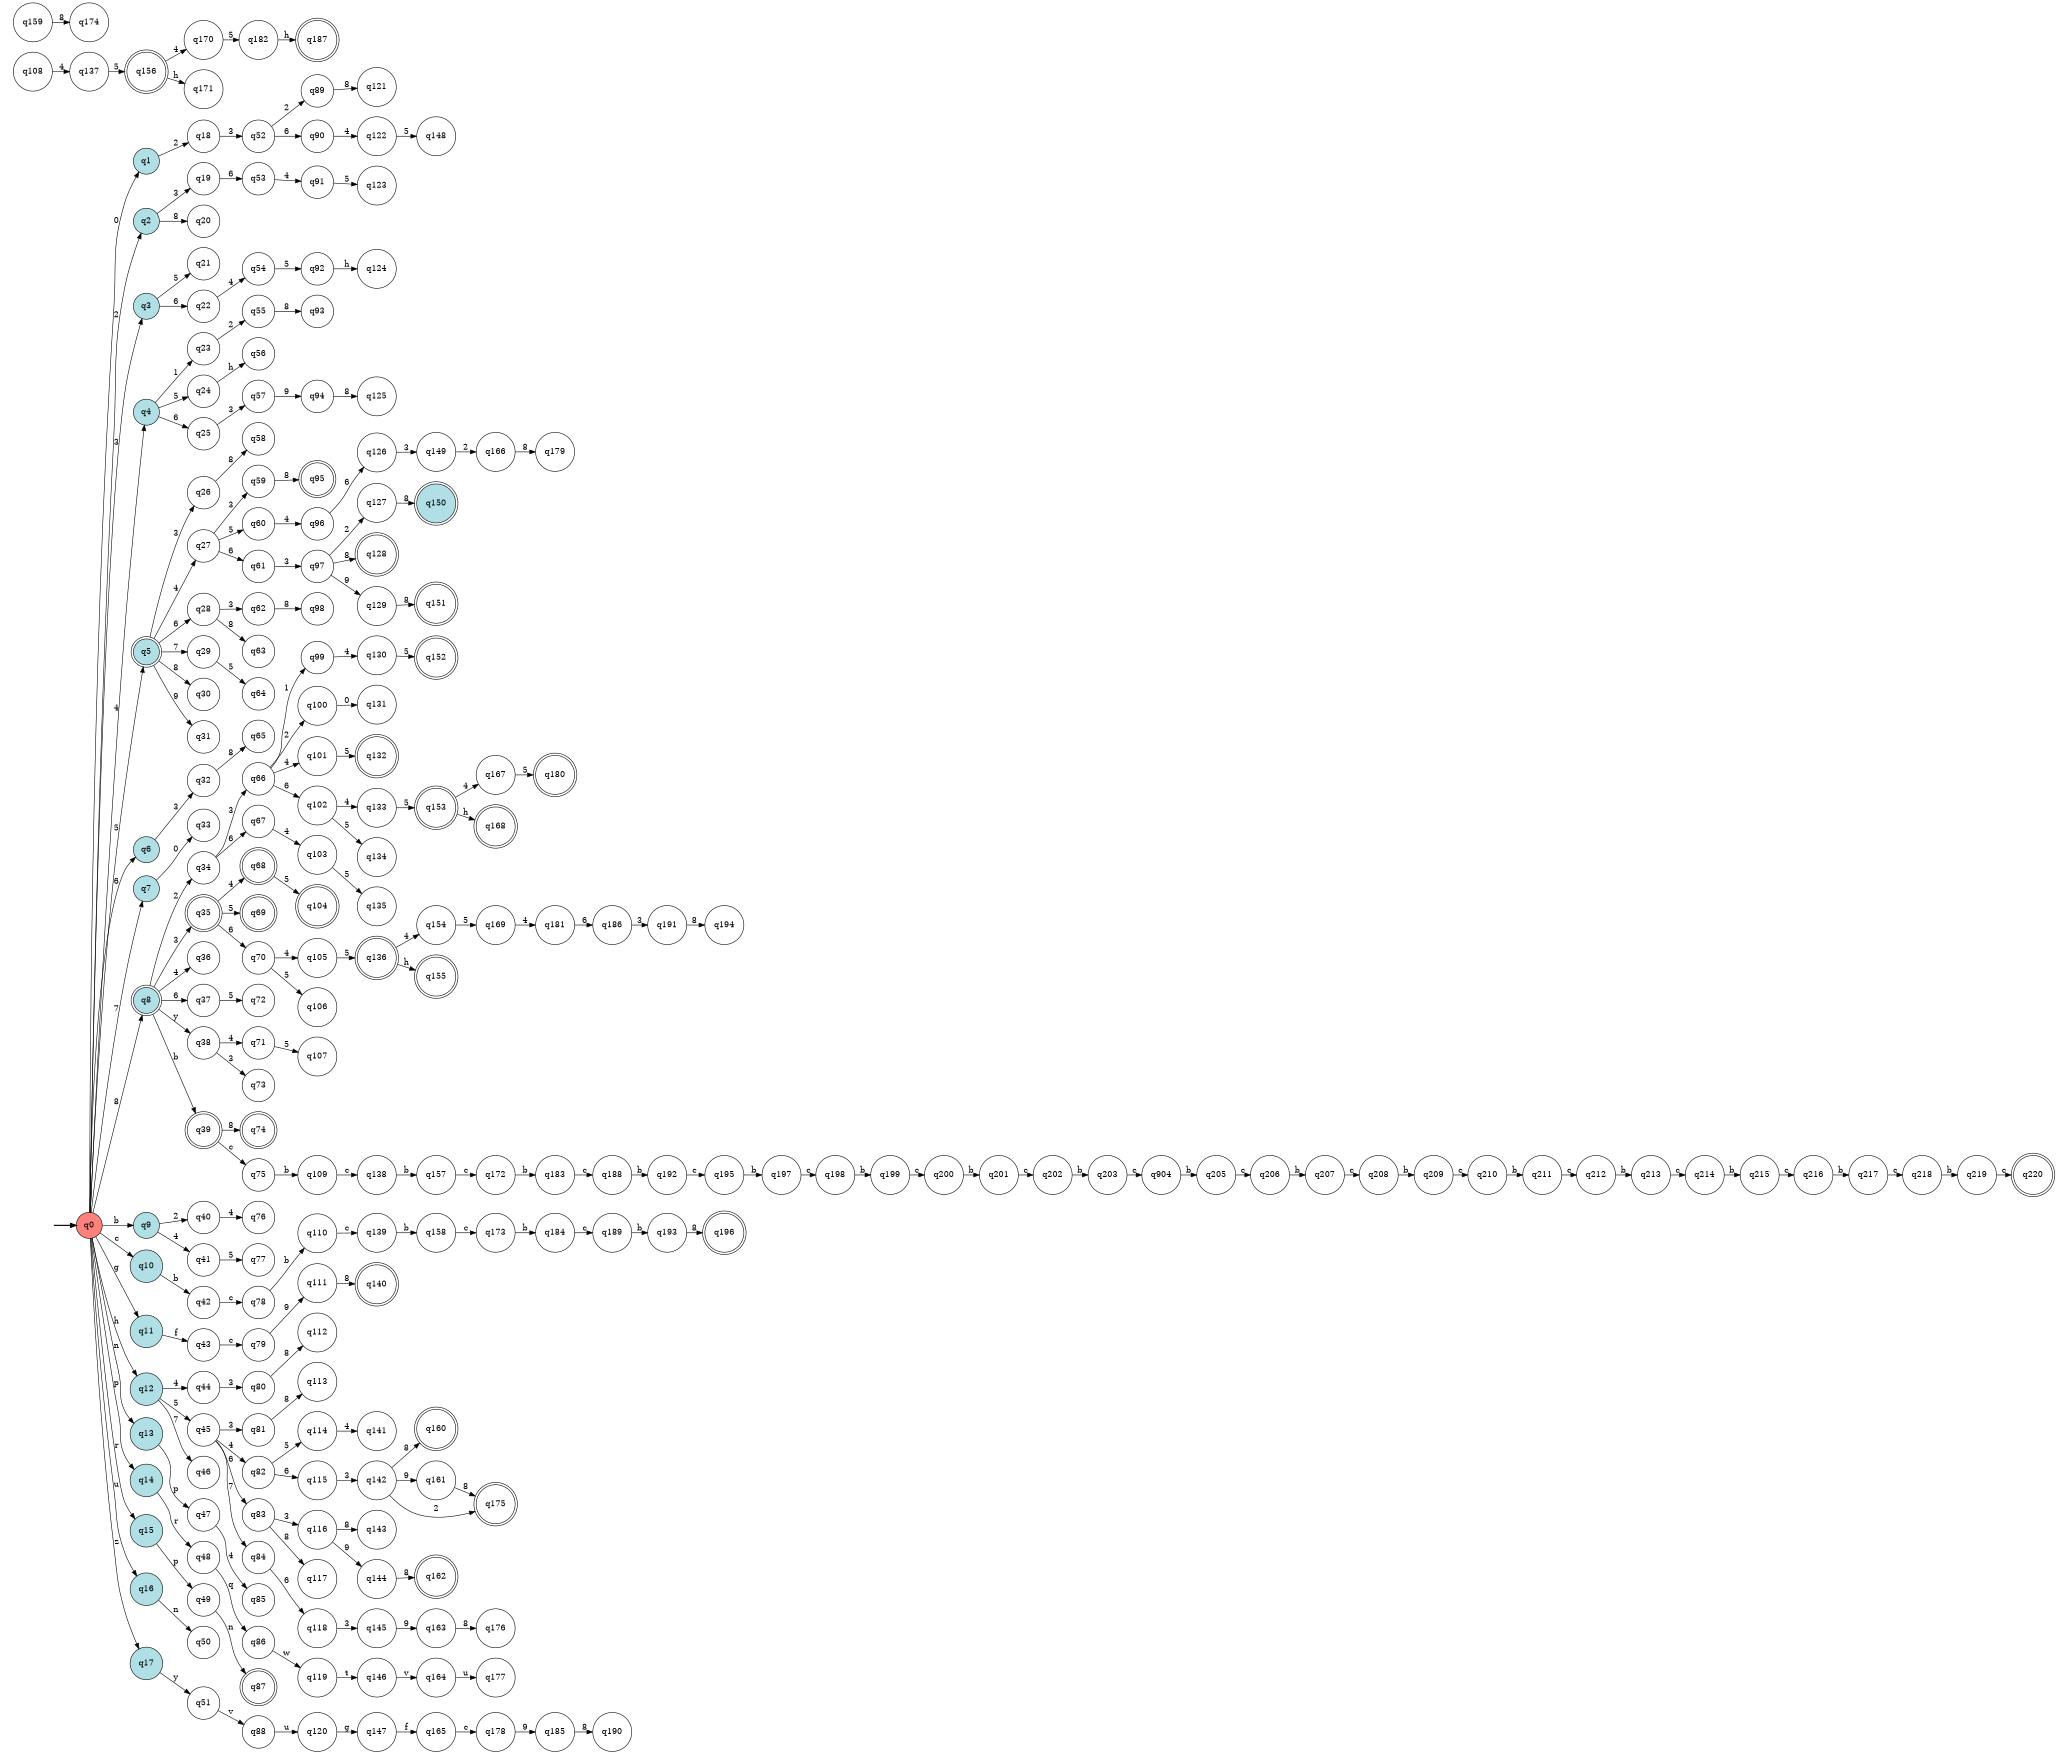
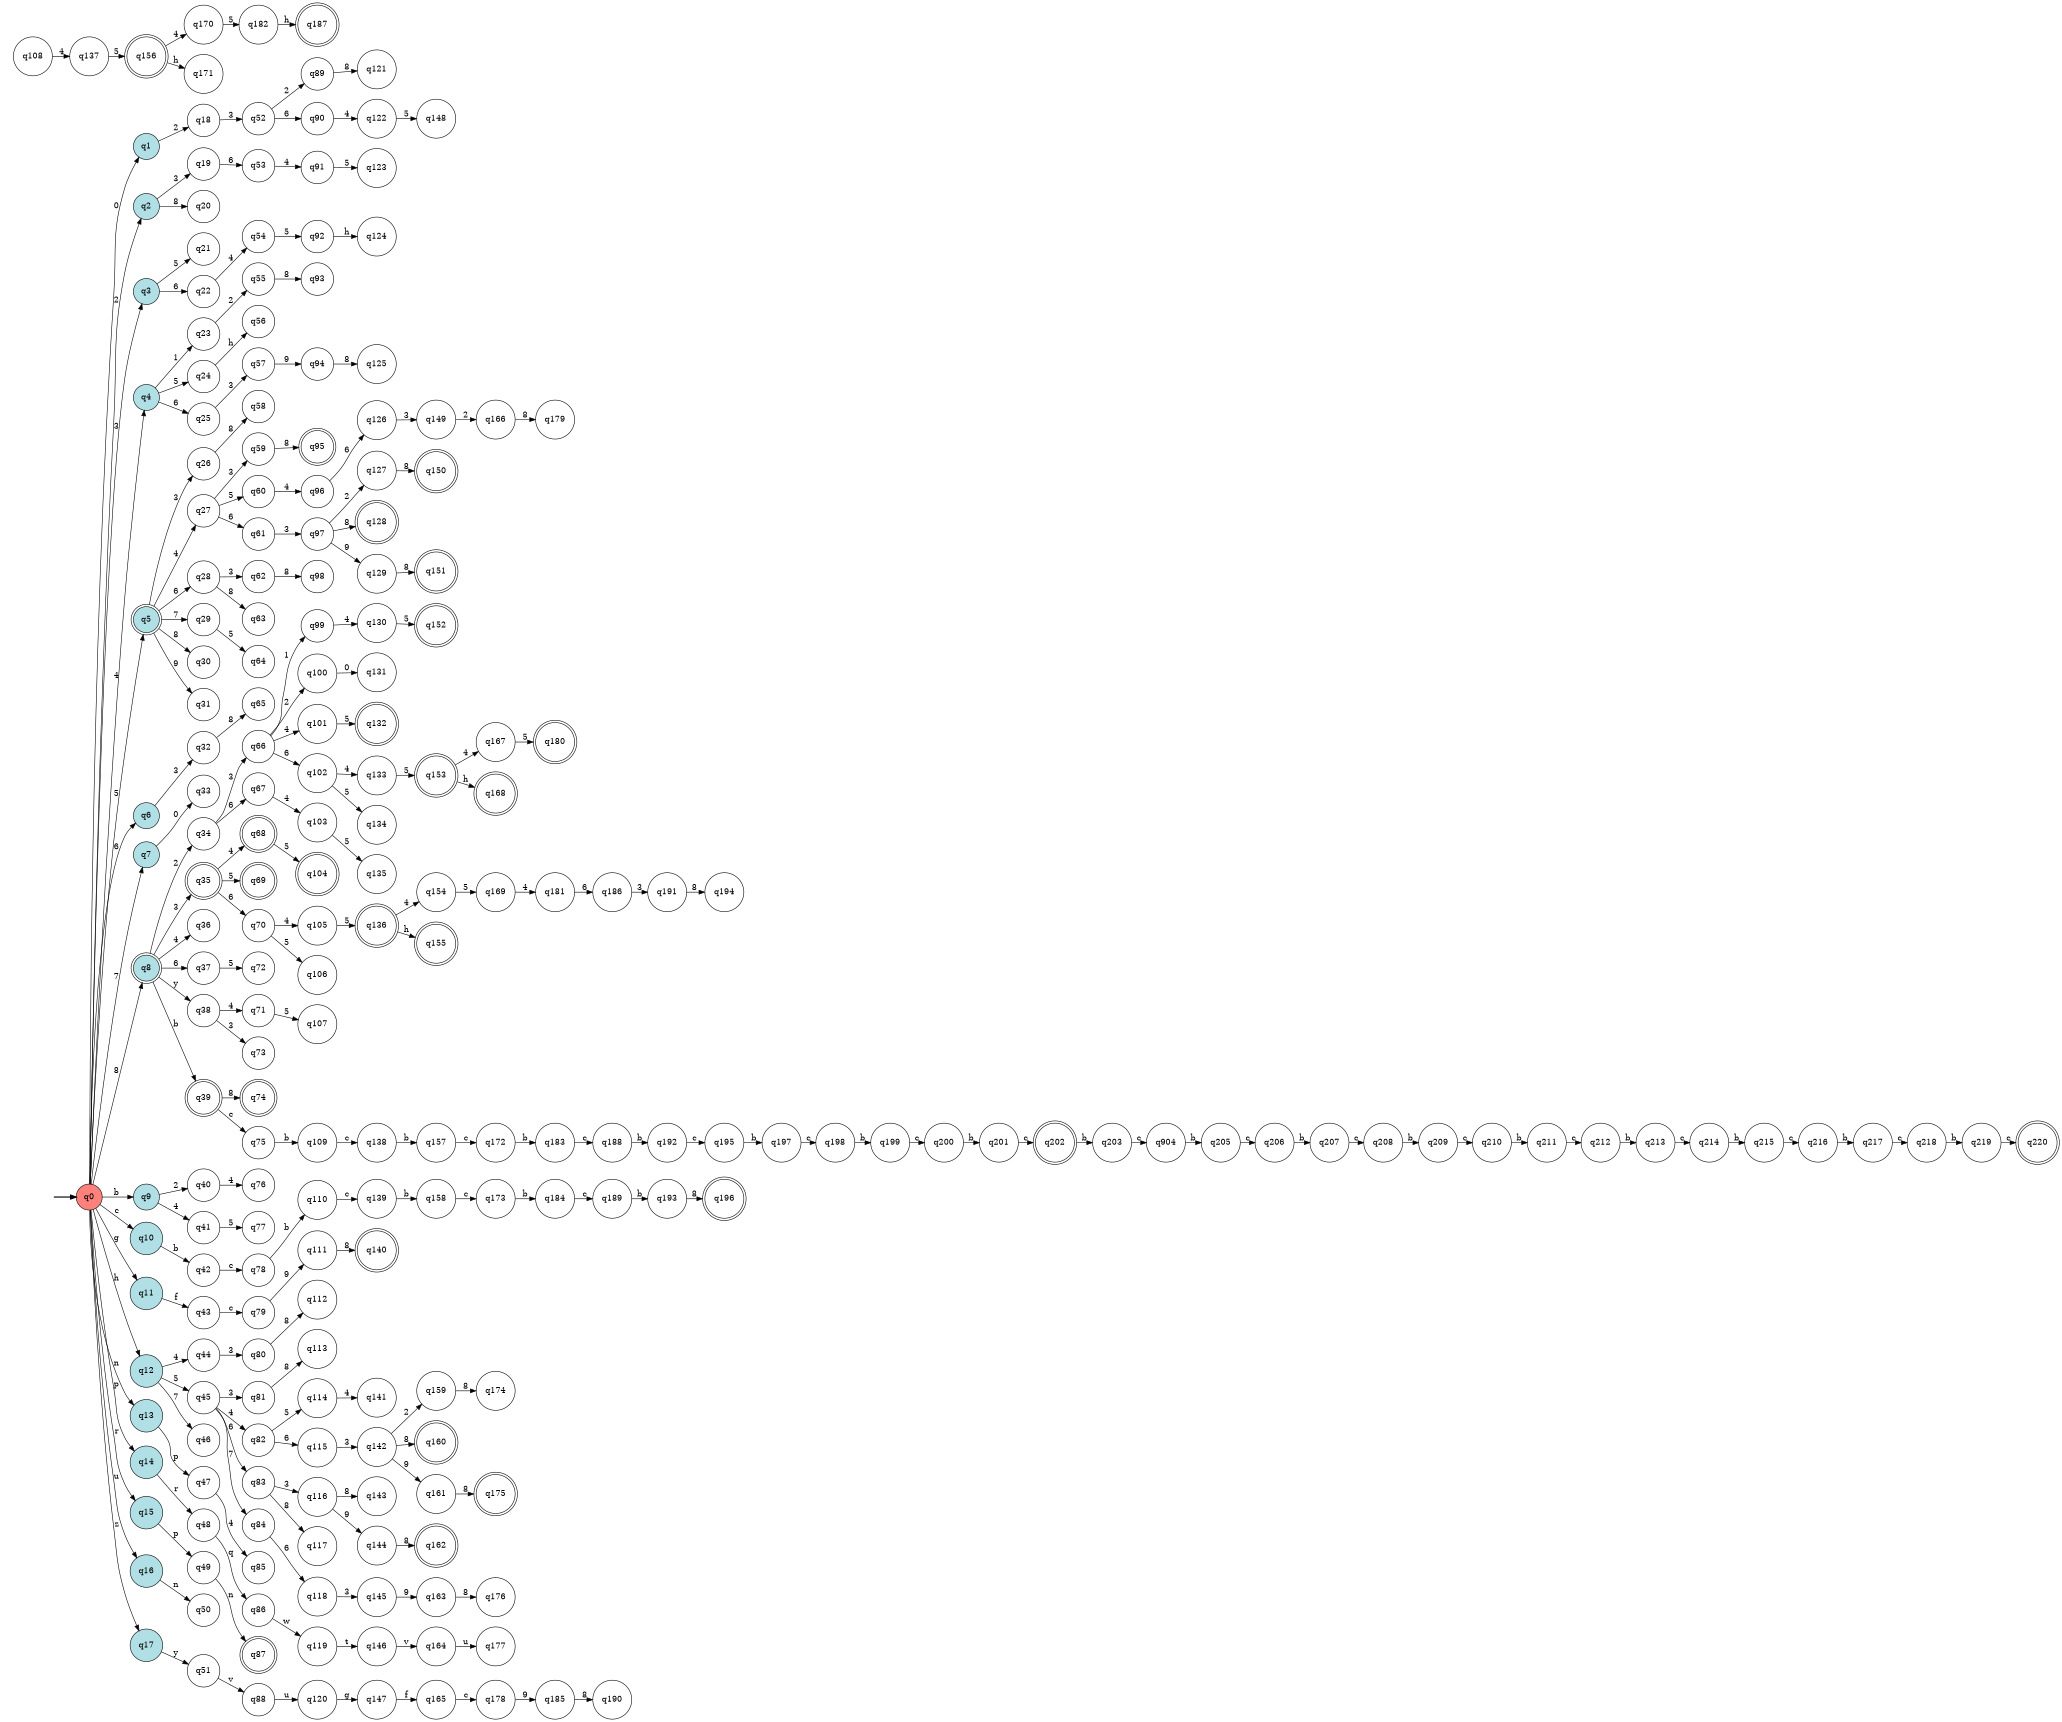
(436, 503) -> (436, 471)
(1053, 1175) -> (1055, 1143)
(426, 1516) -> (404, 1421)
